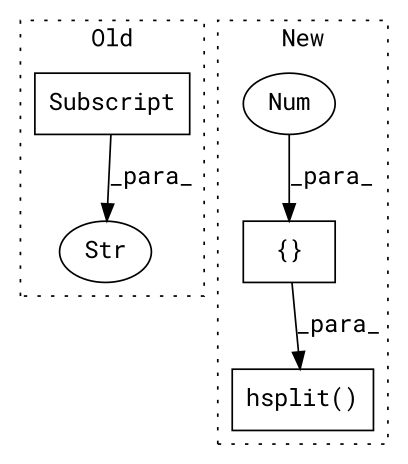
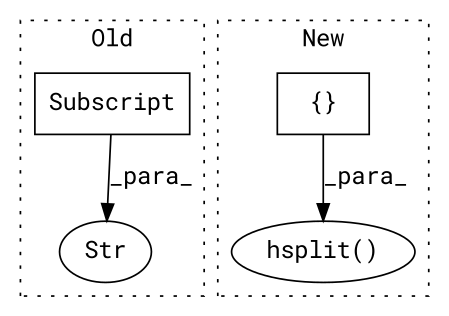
(289, 104) -> none
(303, 400) -> (323, 252)
